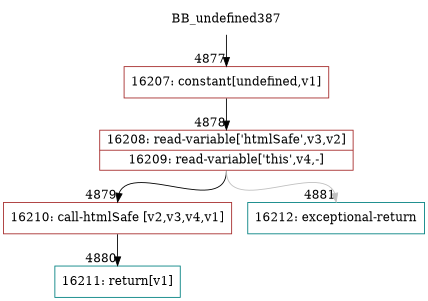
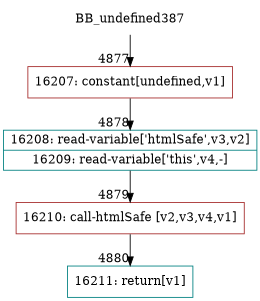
(226, 150) -> (130, 150)
(336, 218) -> none
